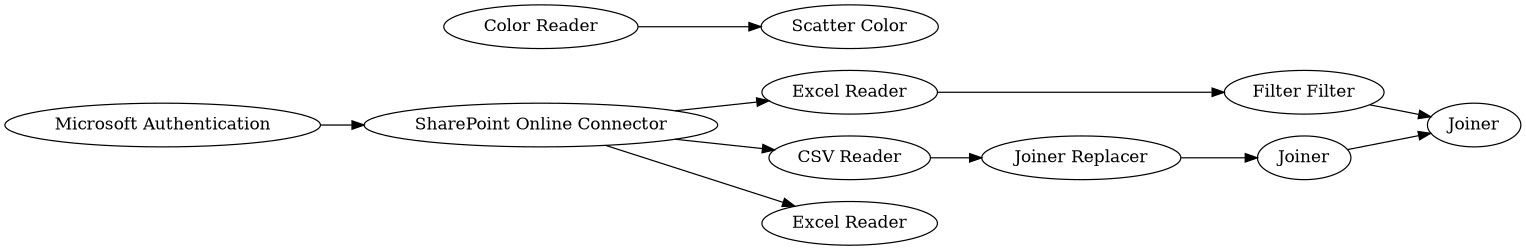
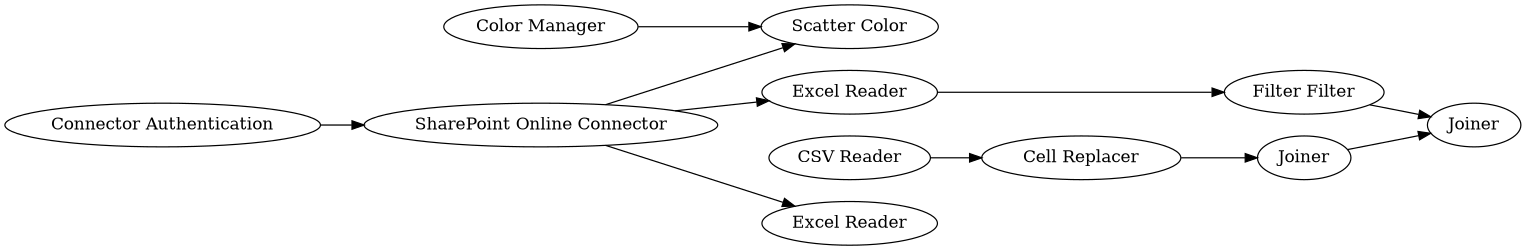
(541, 27) -> (541, 27)
(163, 125) -> (163, 125)
(719, 144) -> (694, 76)
(1081, 158) -> (1081, 158)
